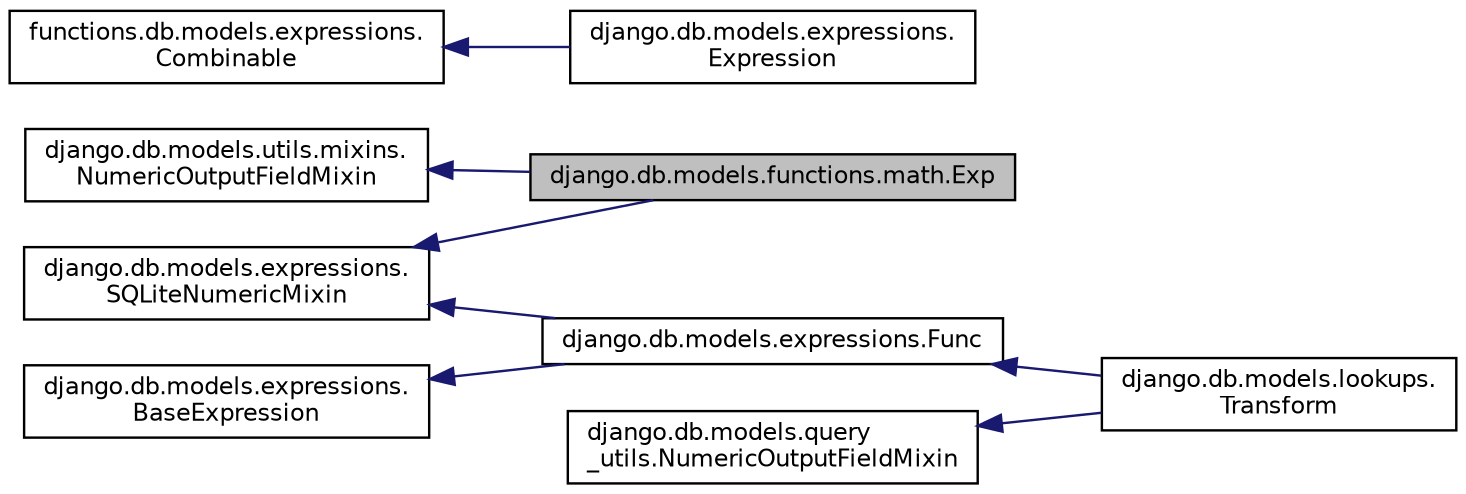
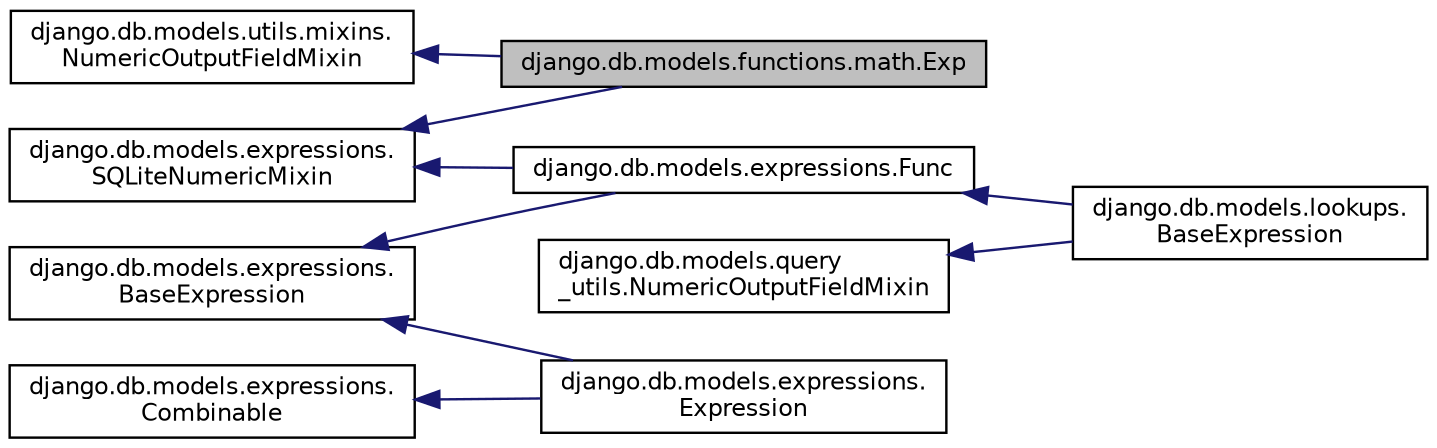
(227, 47) -> (212, 401)
none -> (490, 343)
(1279, 394) -> (1250, 223)
